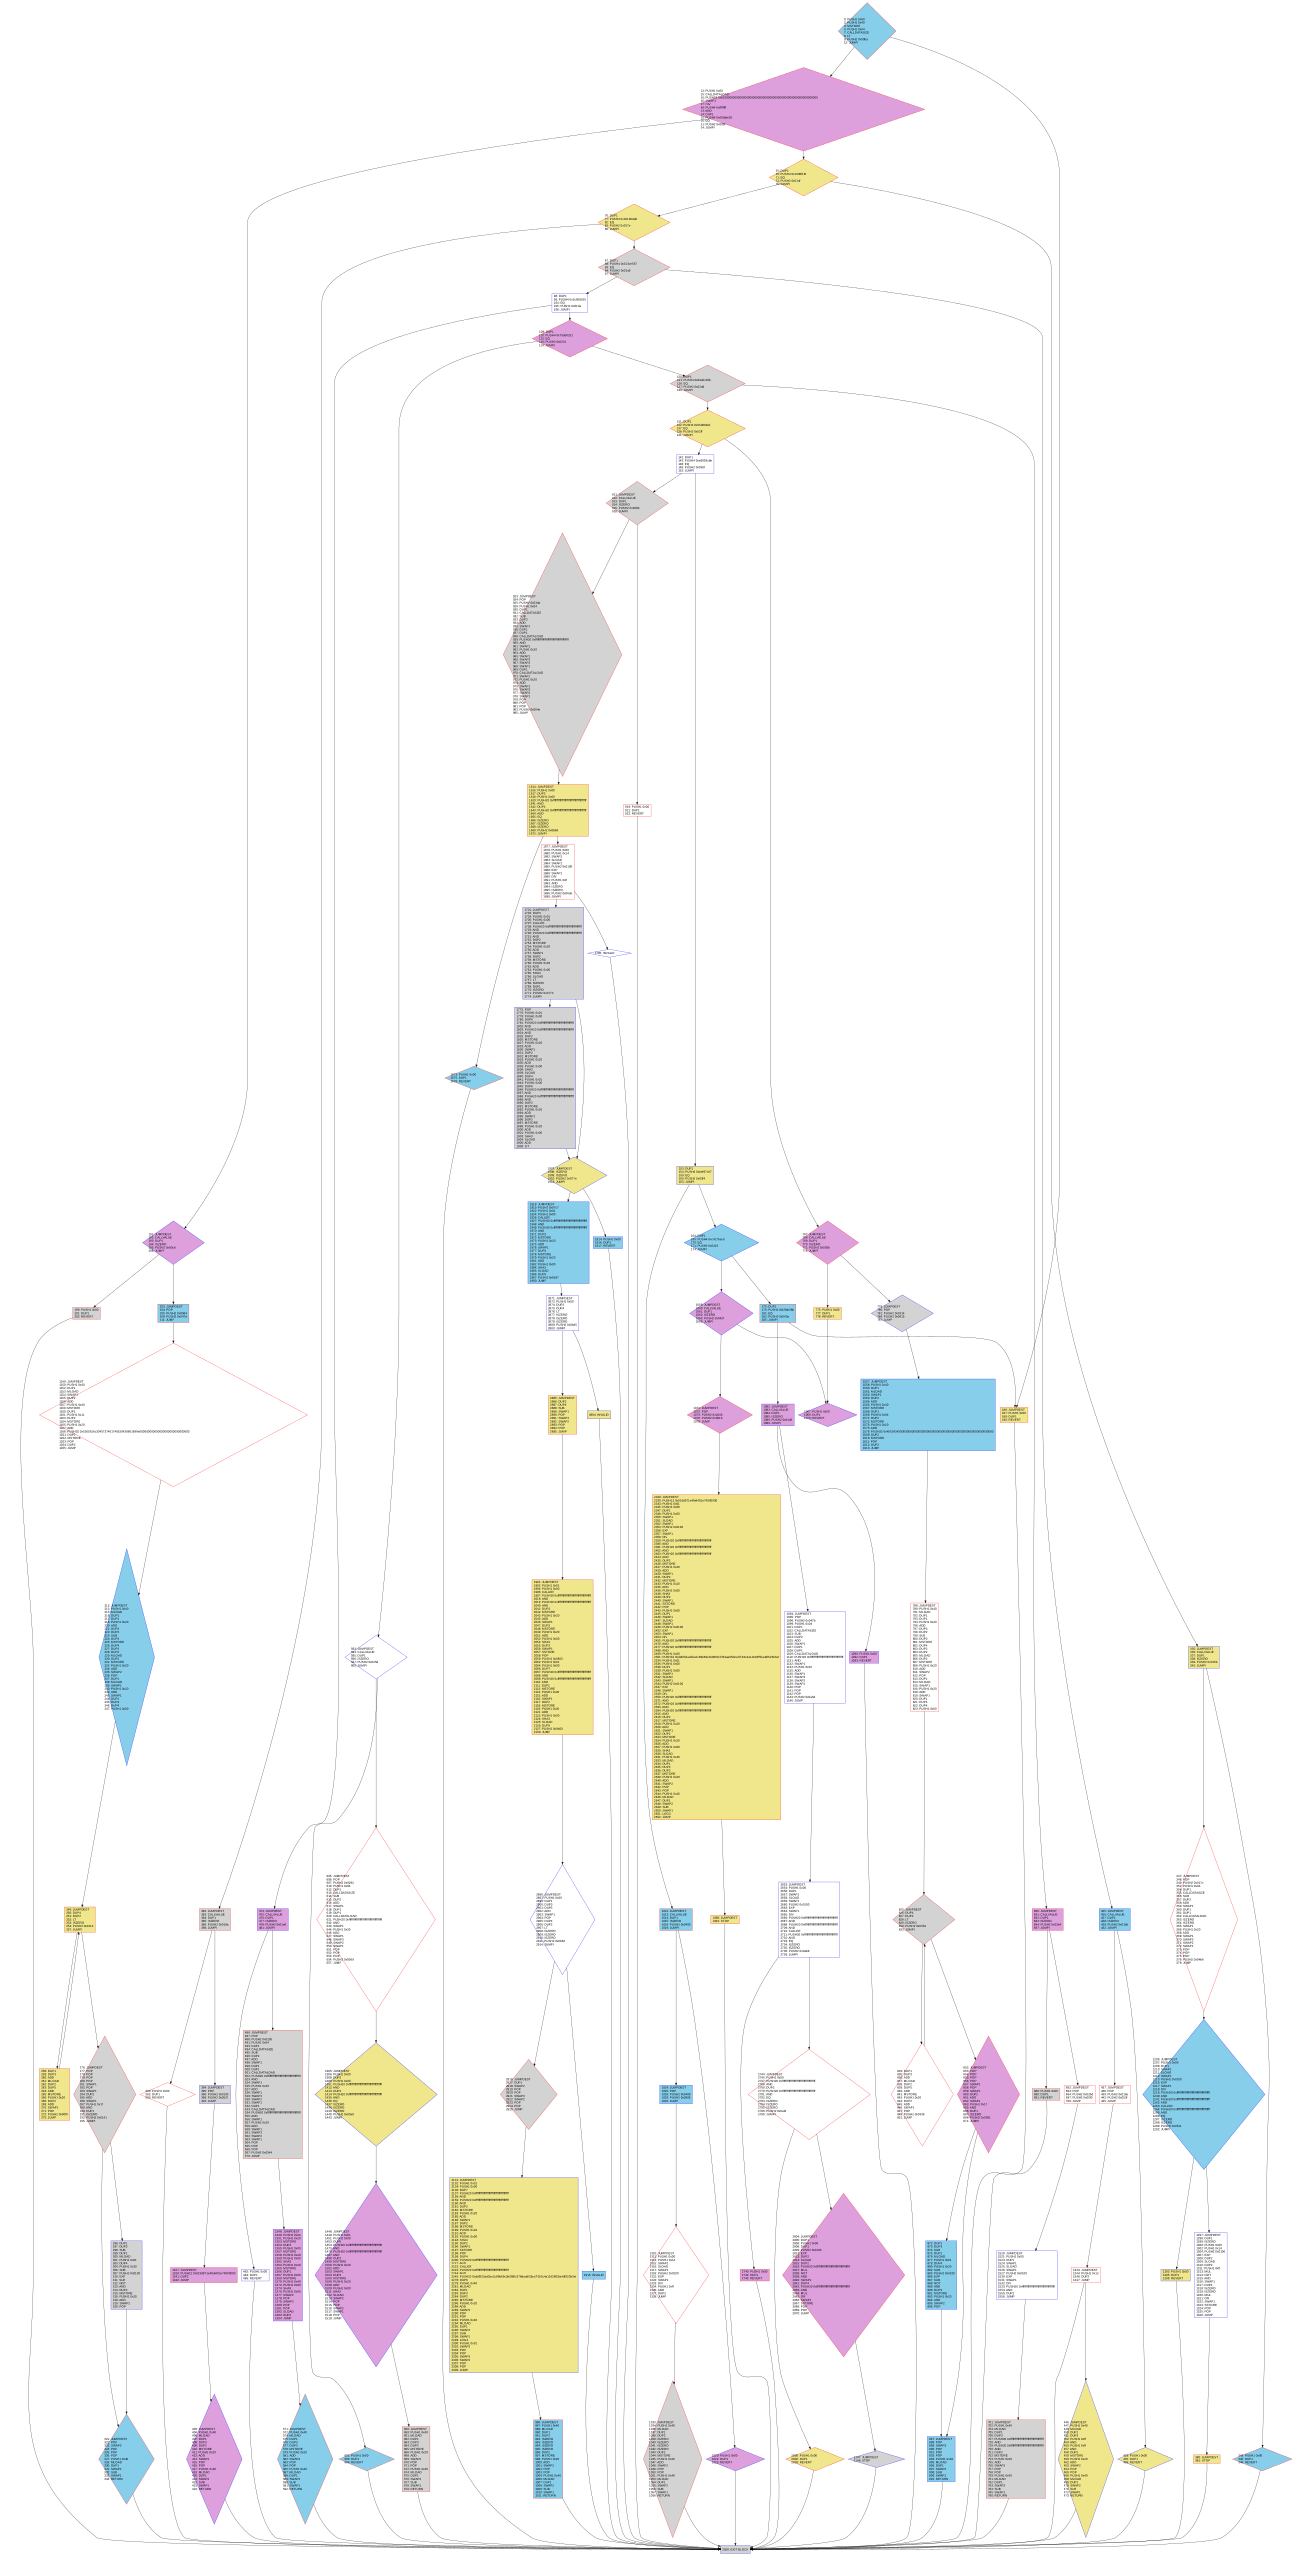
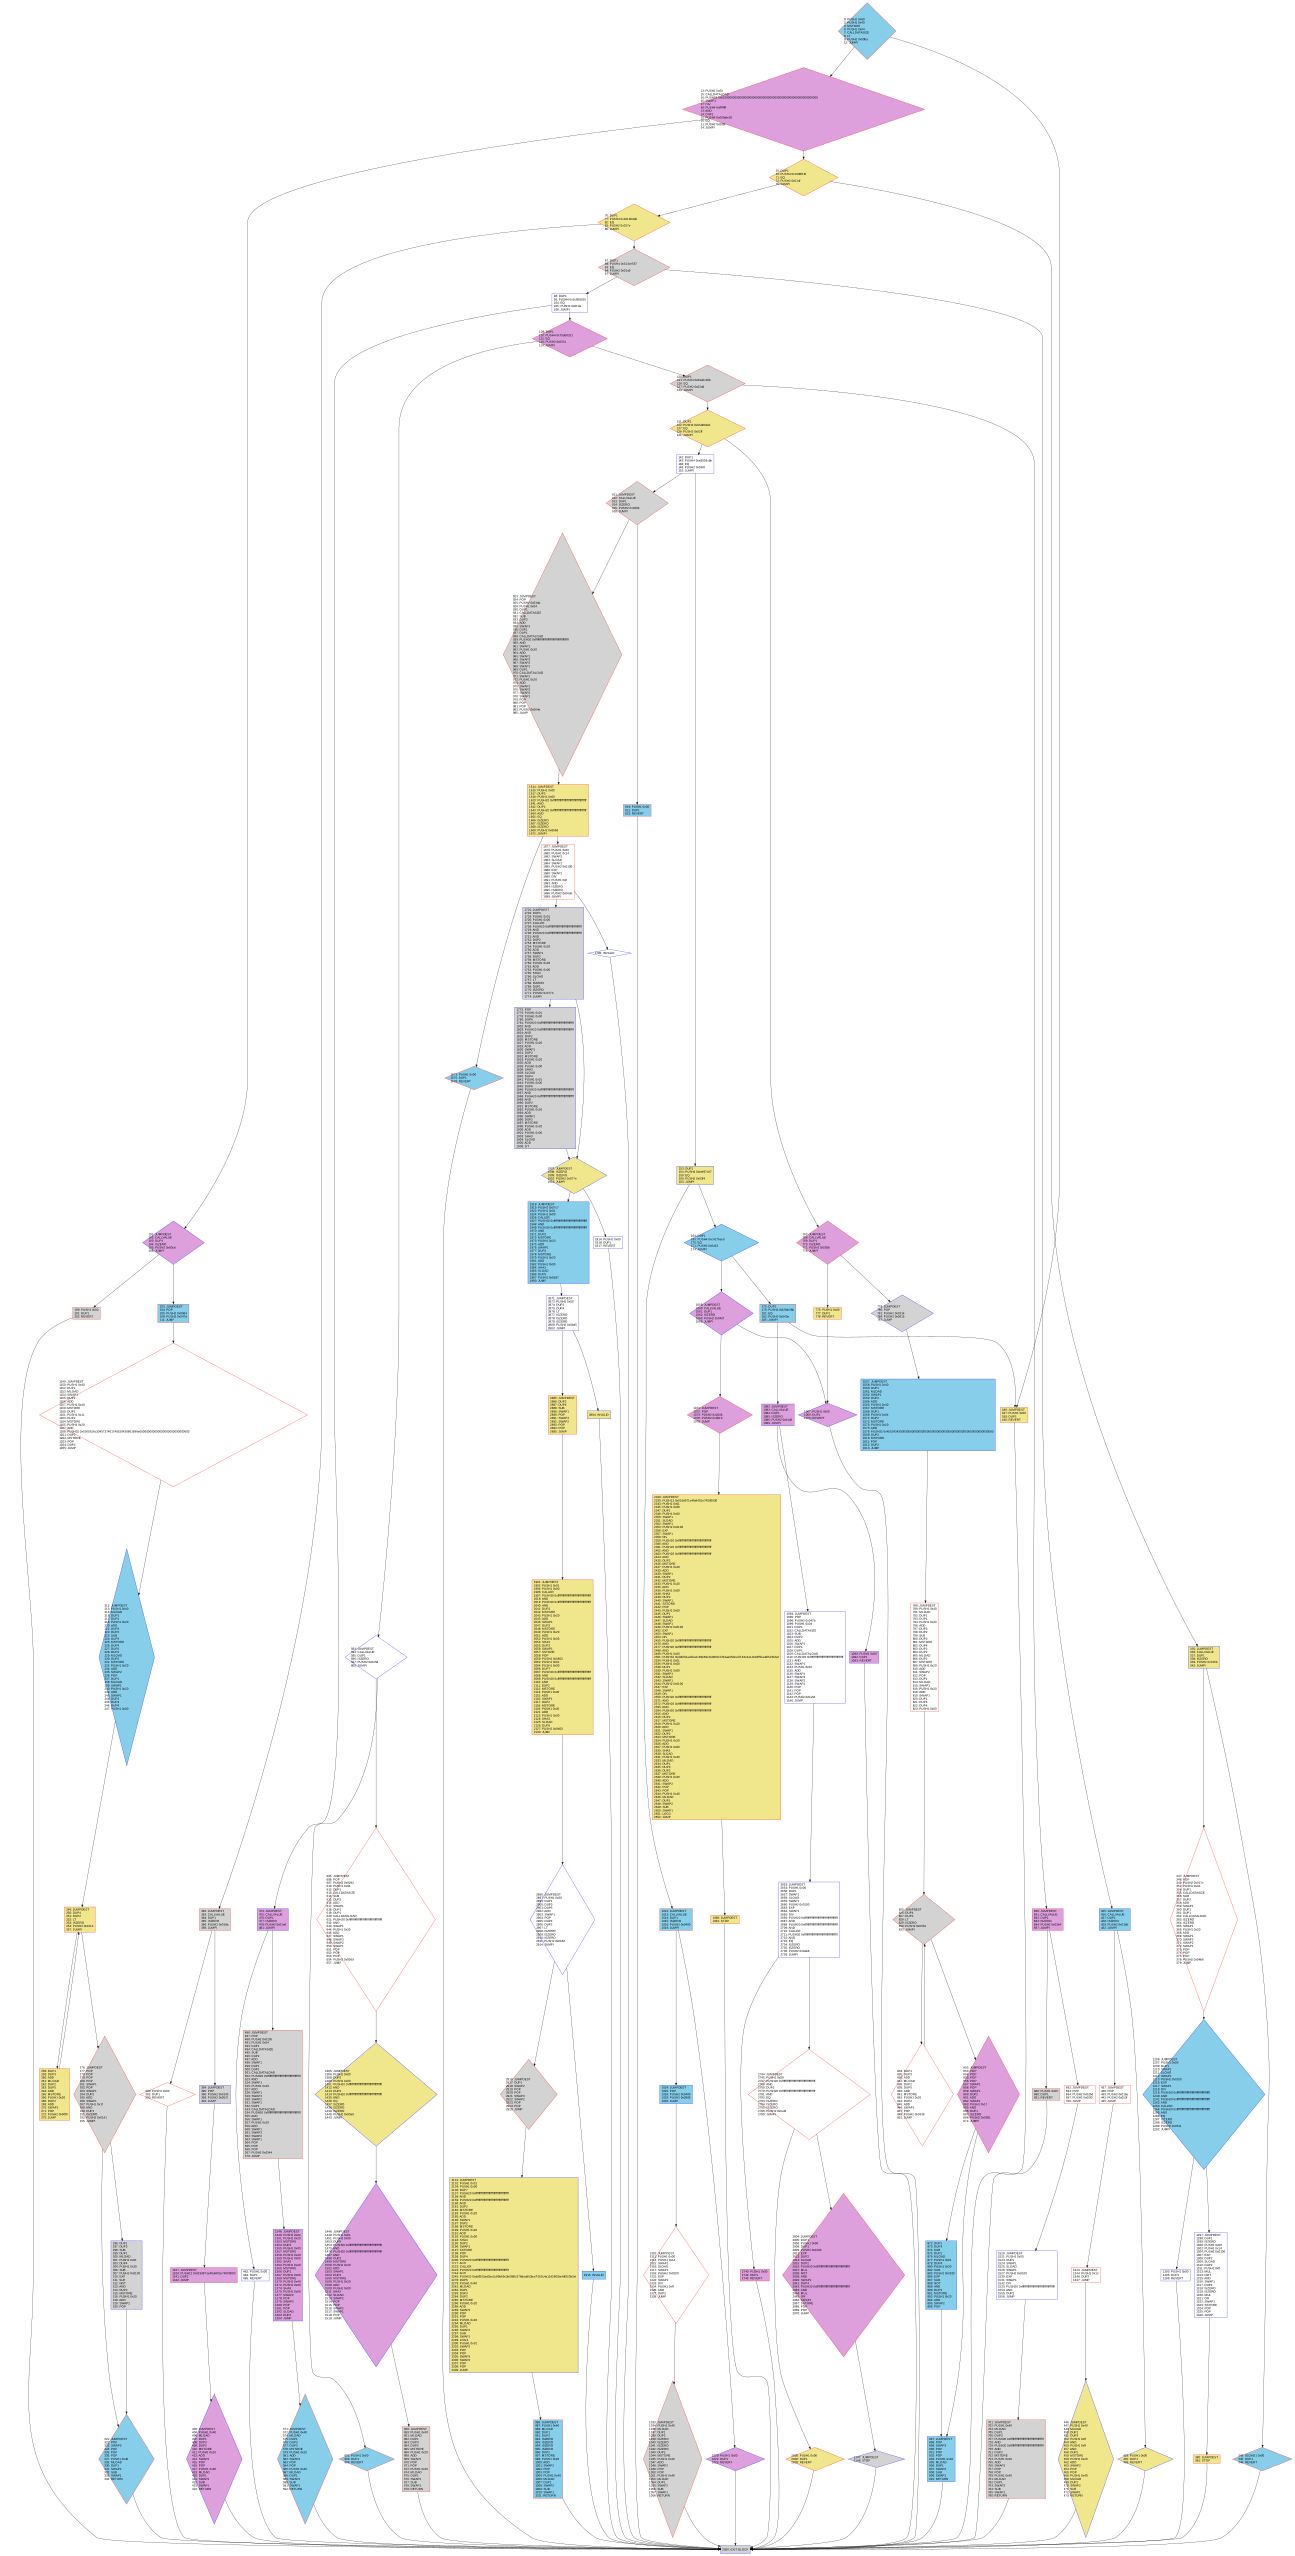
(637, 810) -> (637, 810)
(608, 1243) -> (608, 1243)
(1176, 2275) -> (1176, 2275)
(1262, 2459) -> (1262, 2459)
(1044, 2539) -> (882, 2062)
